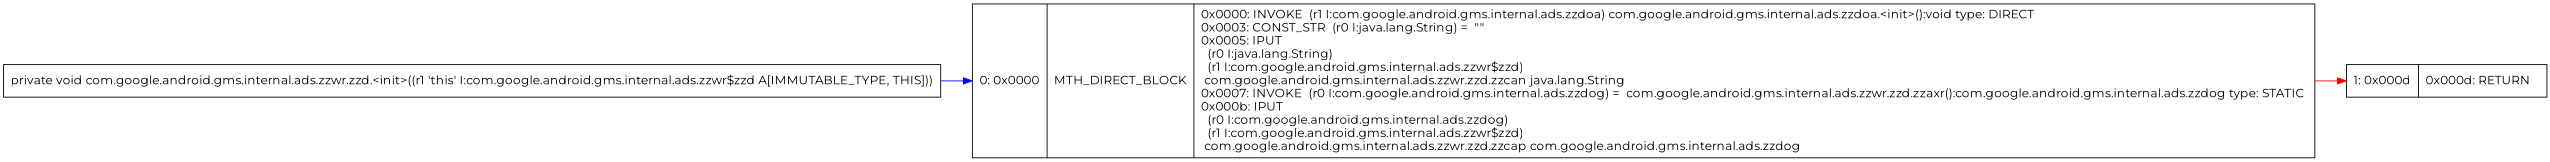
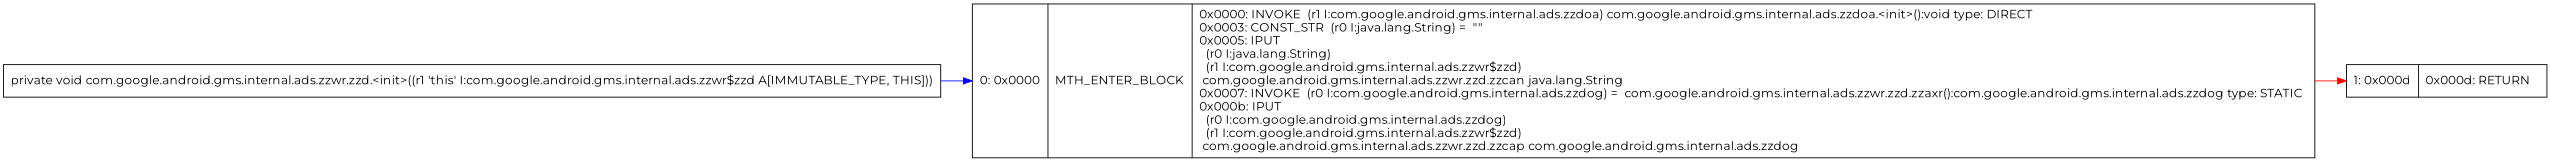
(1120, 80) -> (1120, 80)
